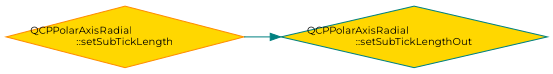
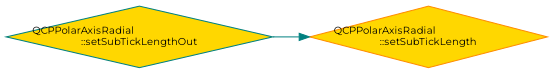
(257, 37) -> (286, 37)
